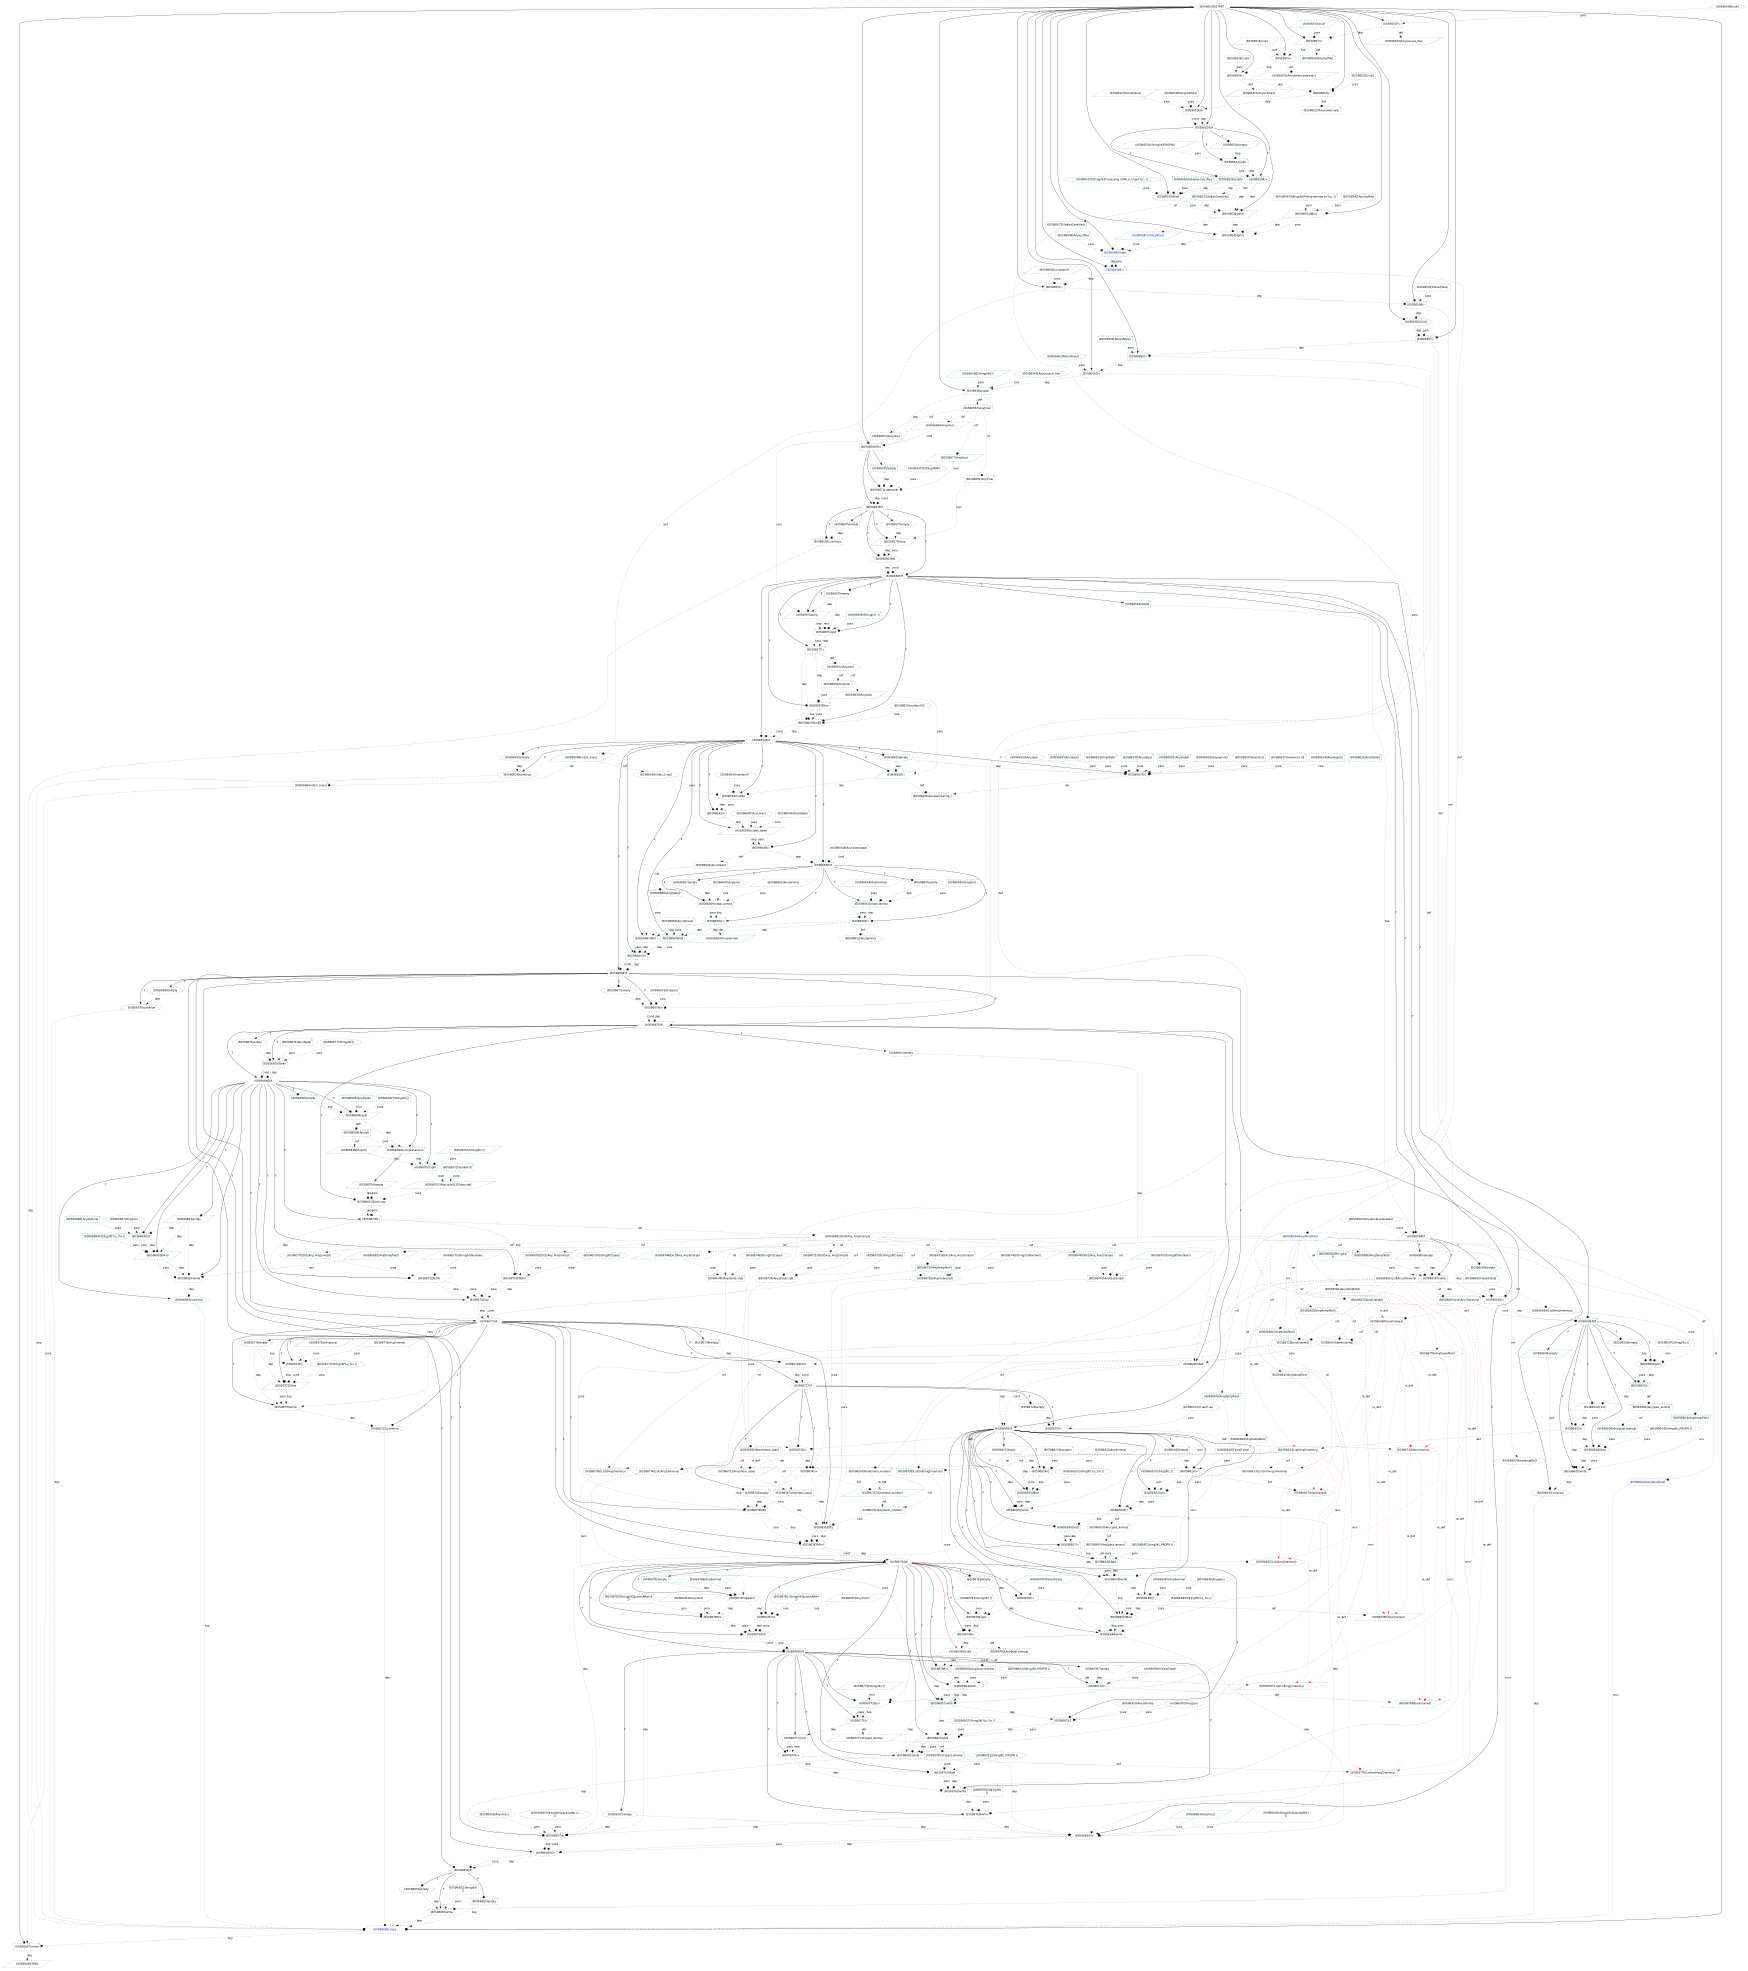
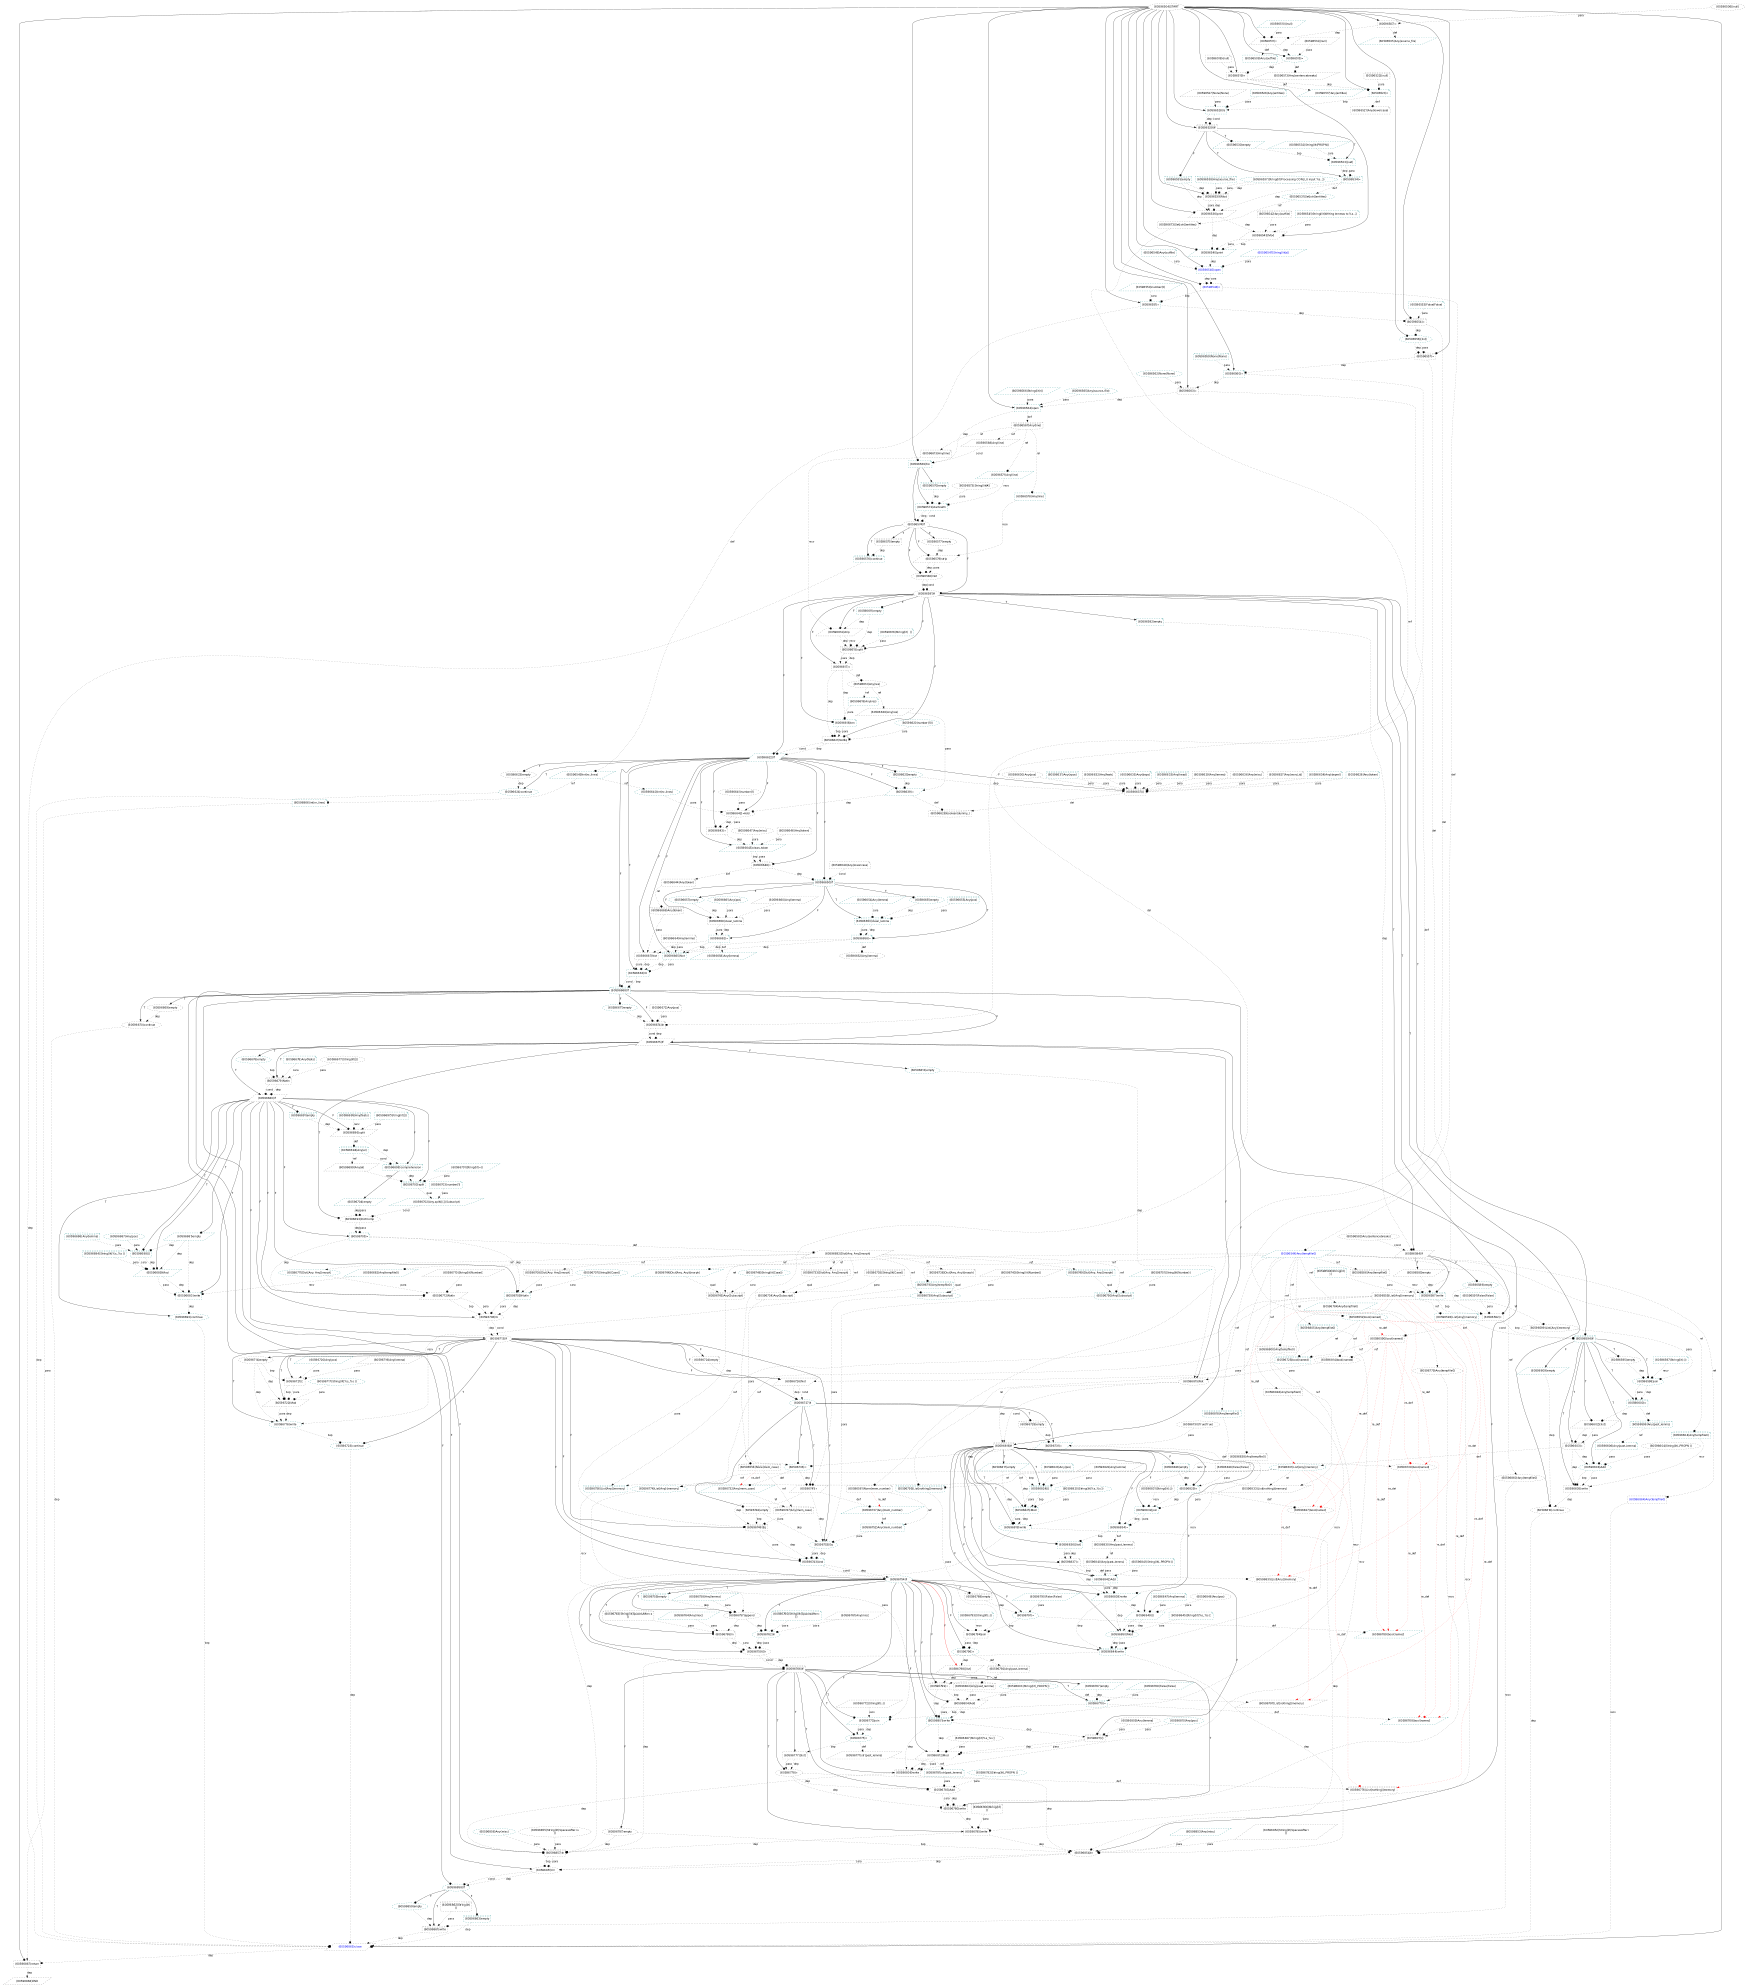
(1191, 225) -> (1237, 224)
(1415, 615) -> (1410, 622)
